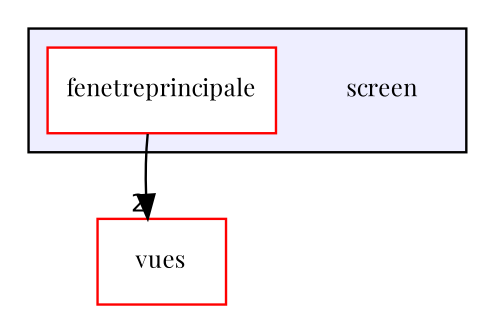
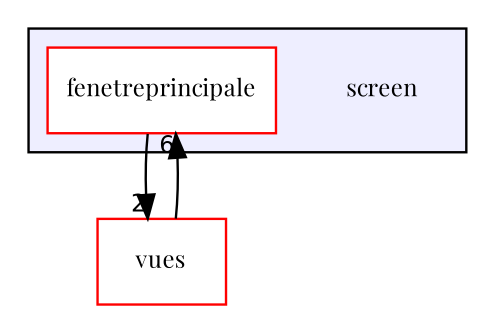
none -> (178, 188)
